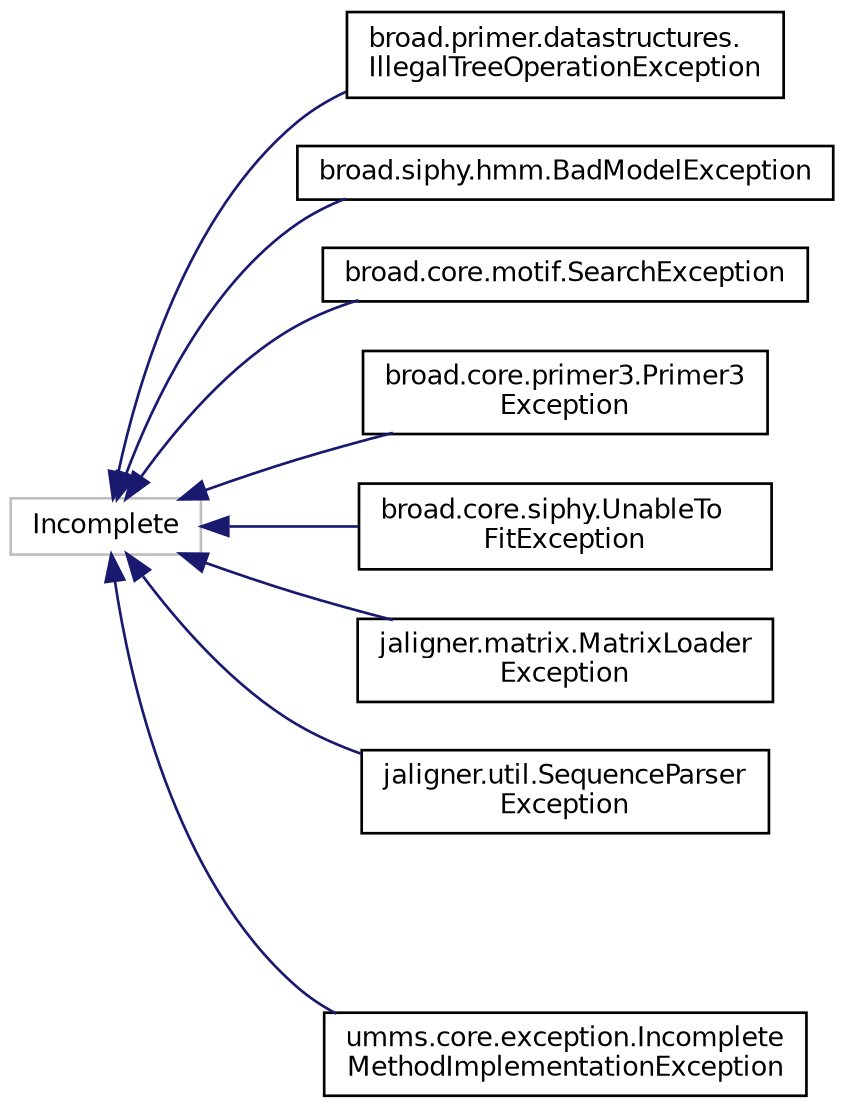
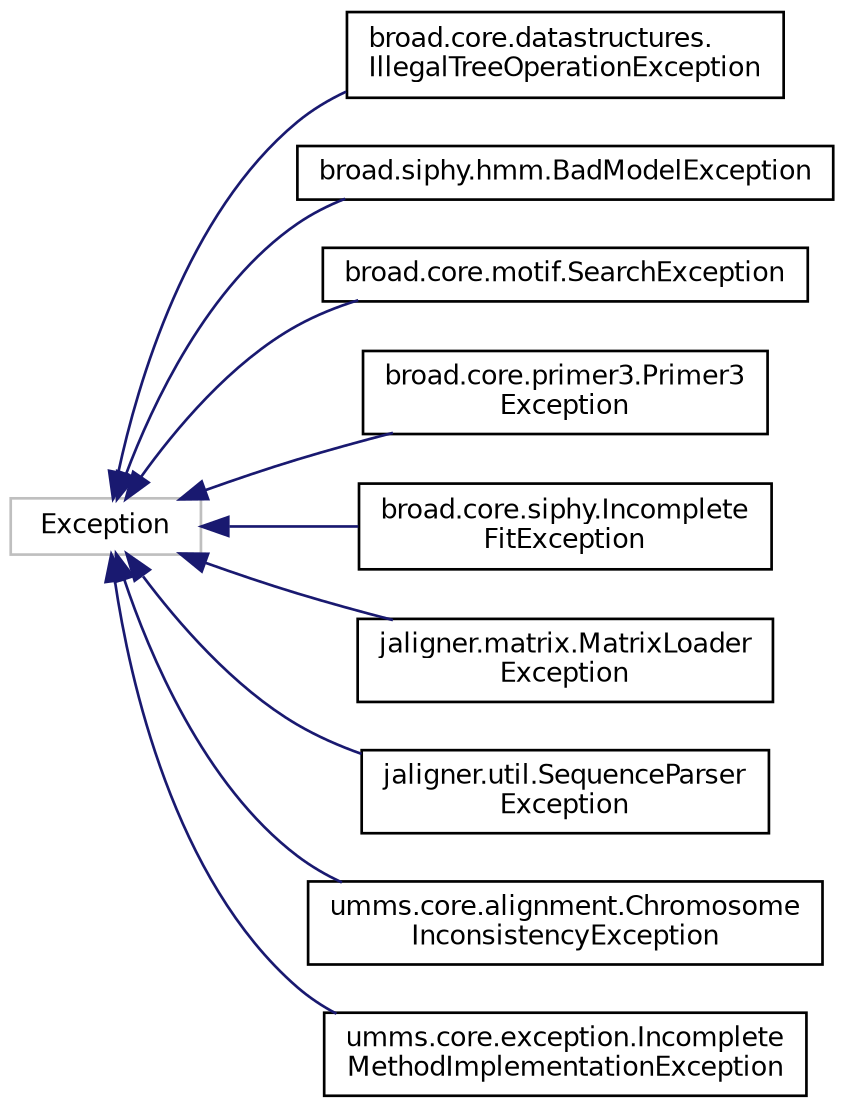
(565, 55) -> (565, 55)
(106, 526) -> (106, 526)
(565, 526) -> (565, 526)
none -> (565, 923)
